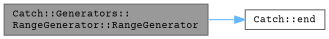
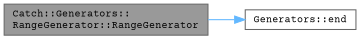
(285, 20) -> (301, 20)
